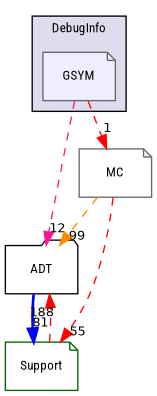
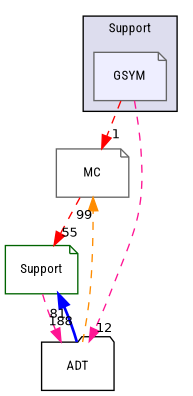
(79, 29) -> (130, 29)
(83, 216) -> (91, 277)
(51, 325) -> (48, 312)
